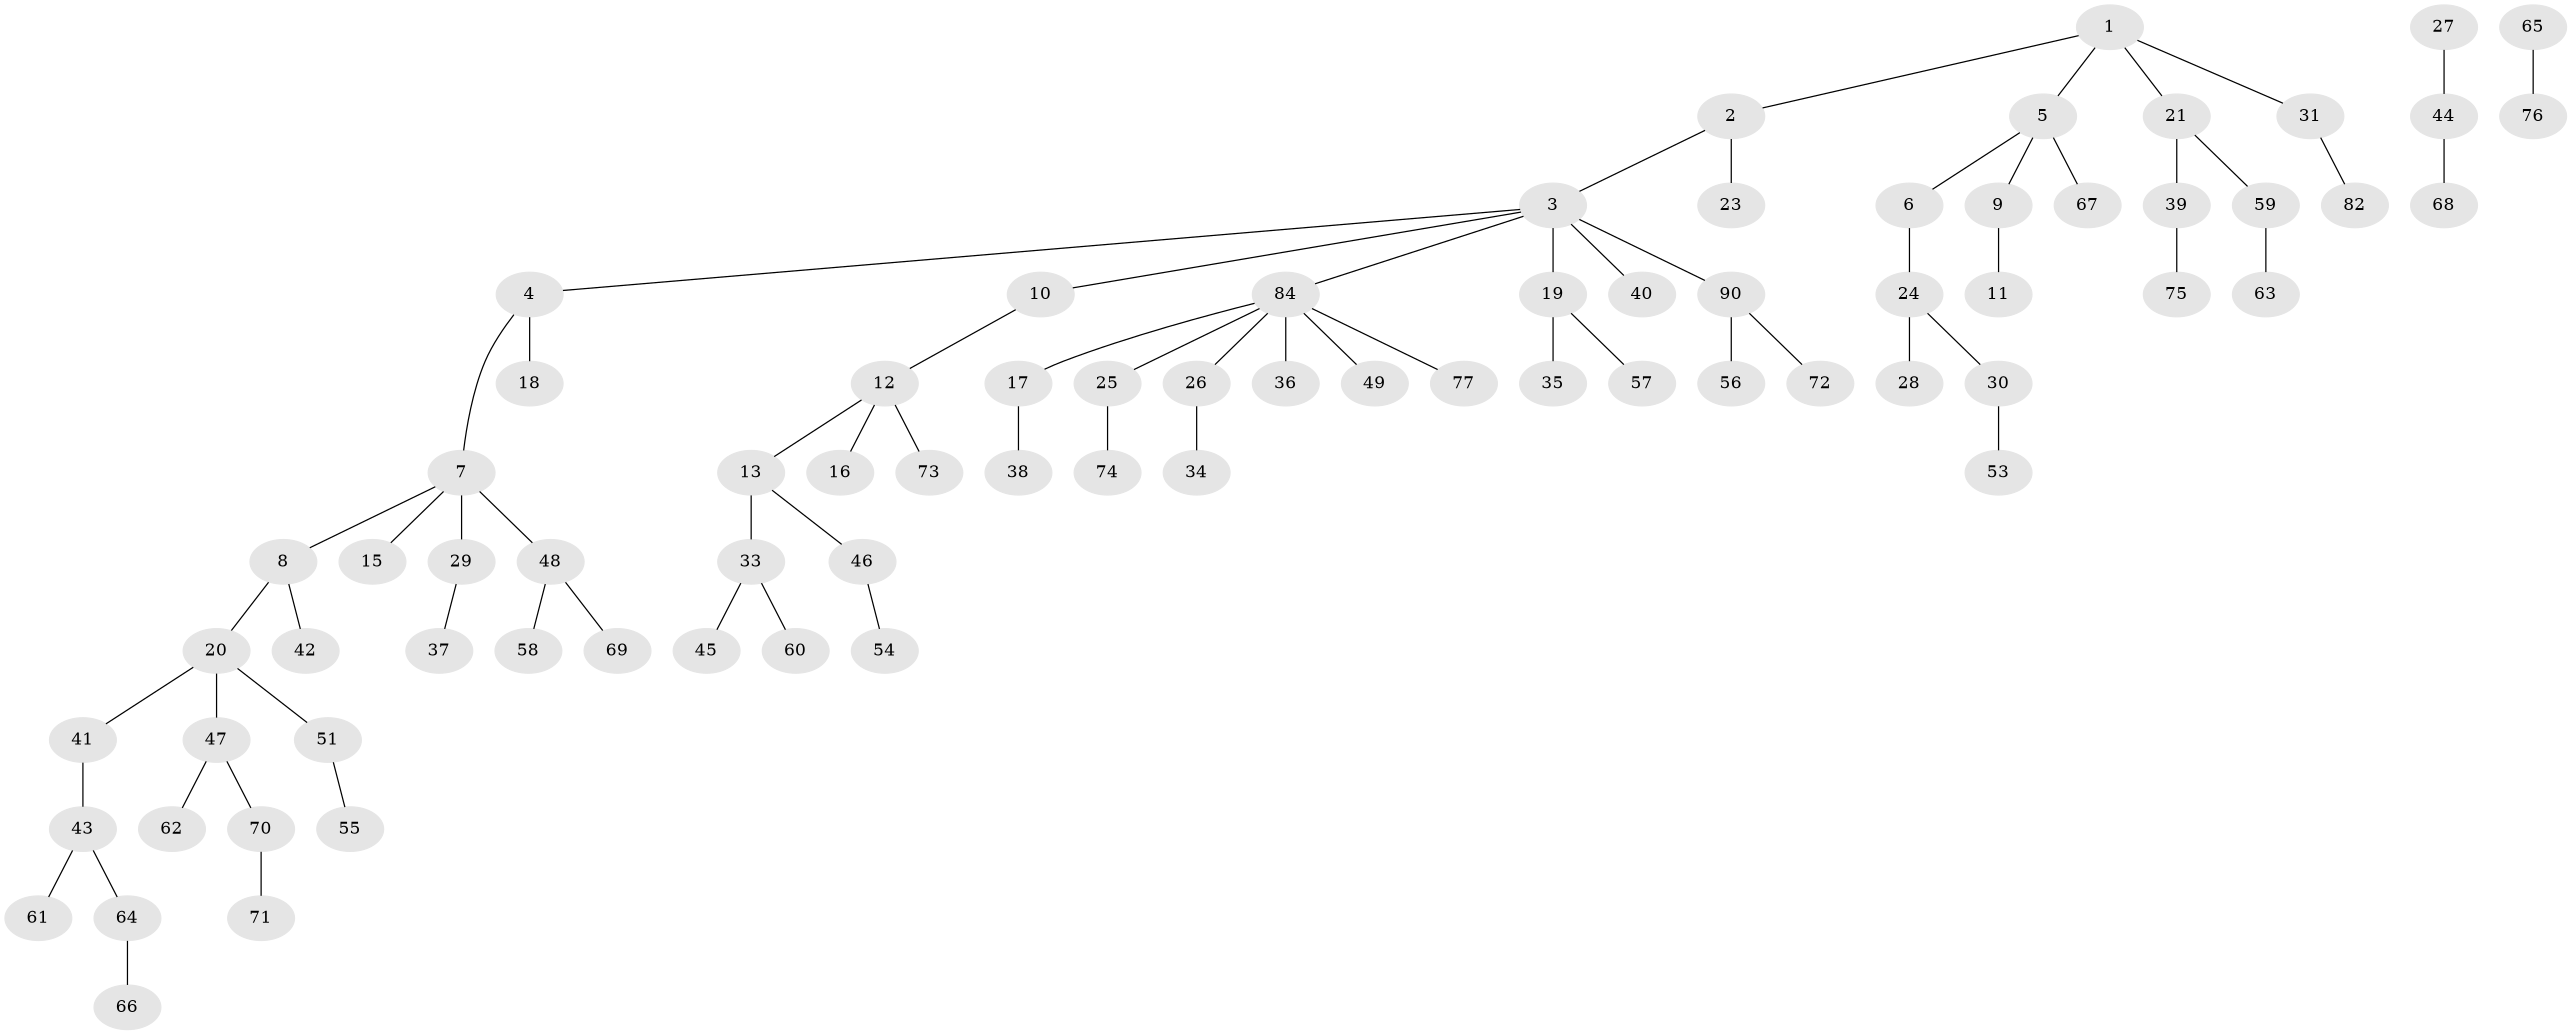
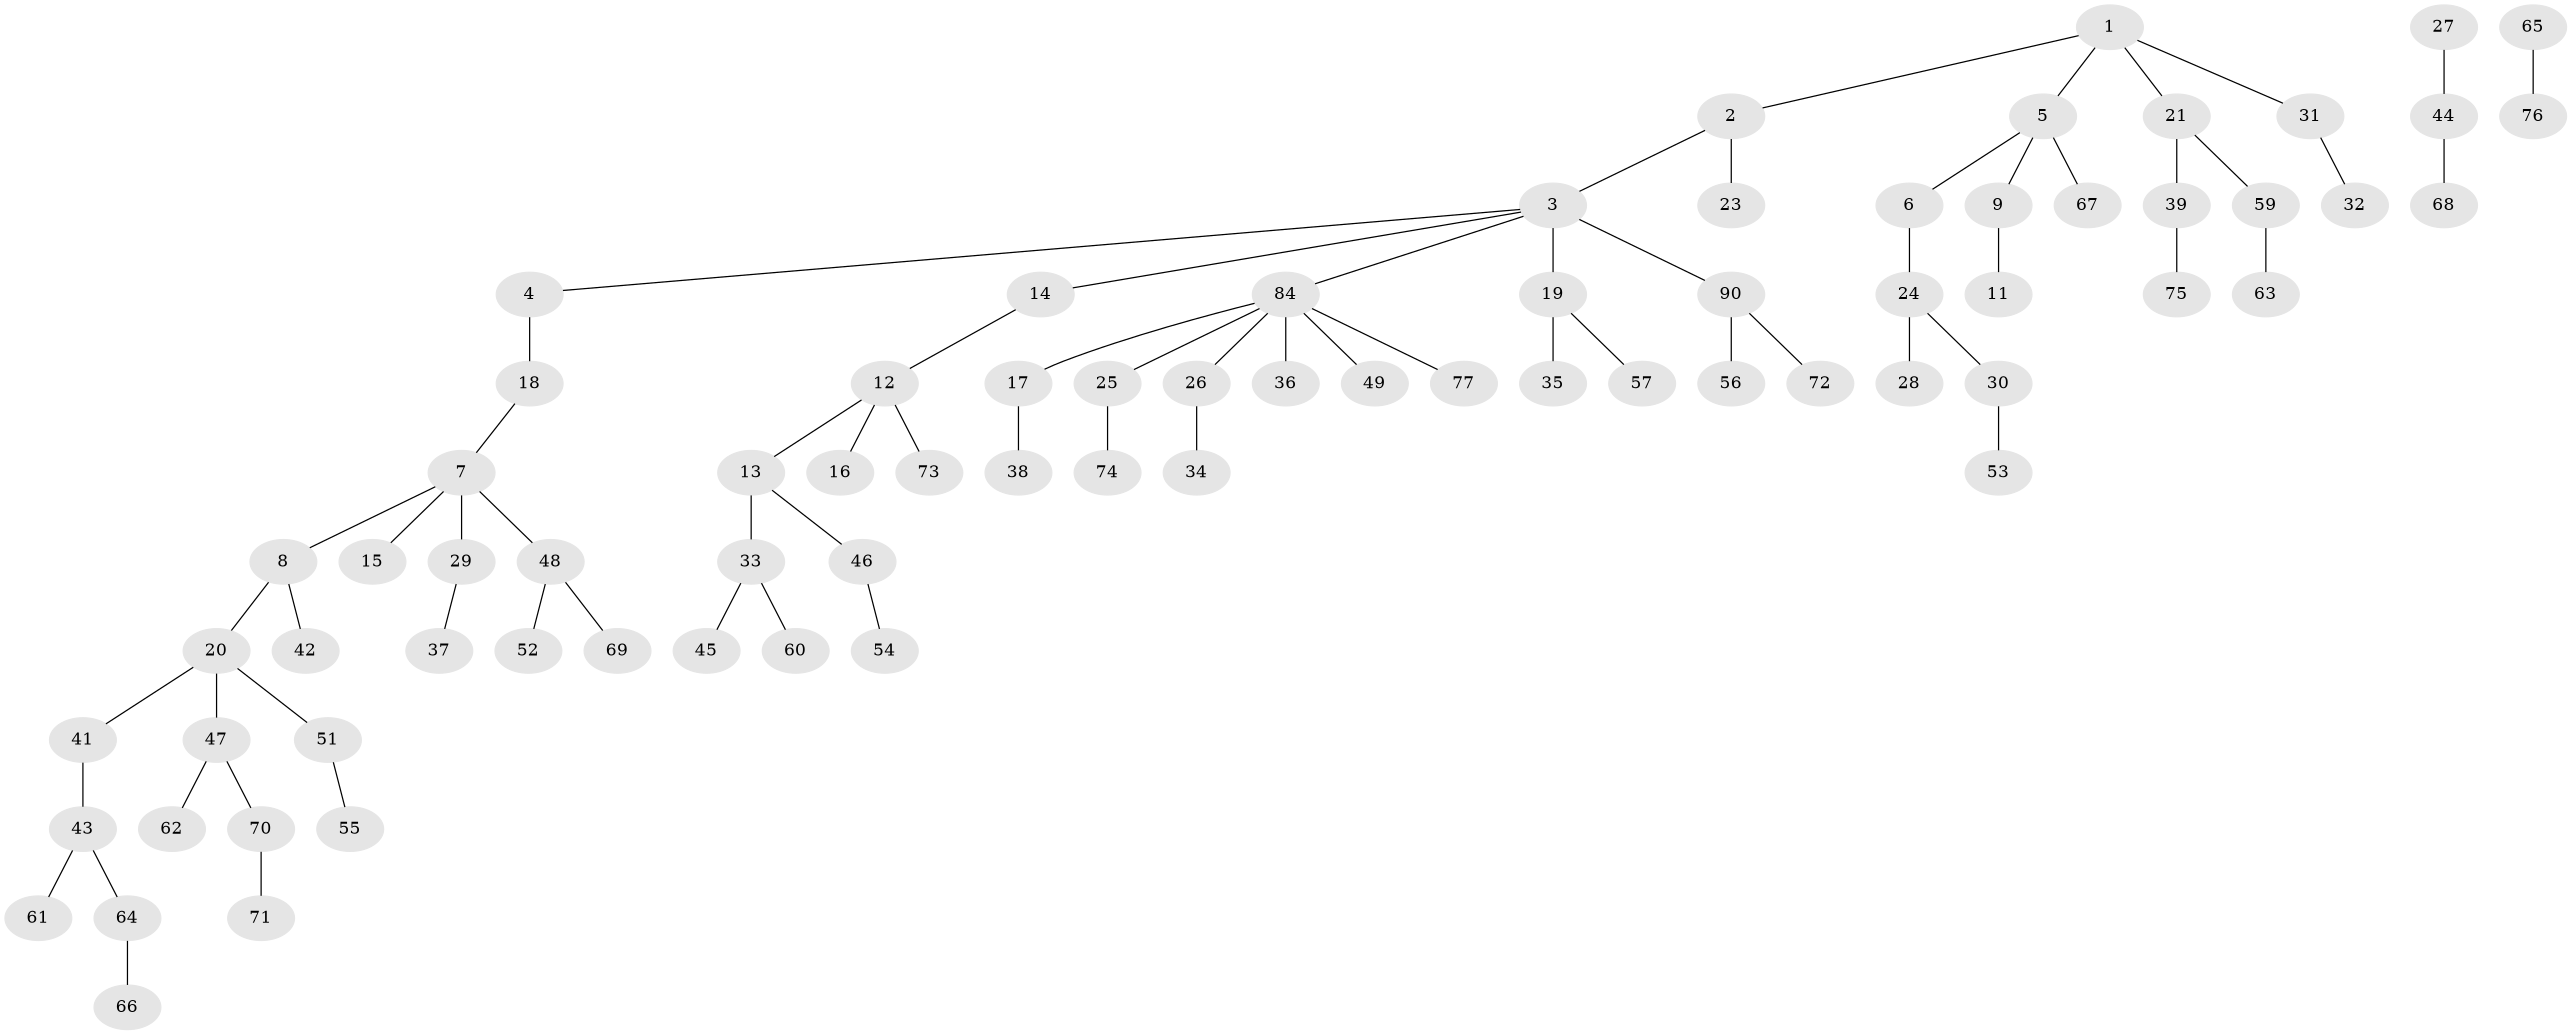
(2355, 205) -> (2355, 205)
(1041, 295) -> (1041, 295)
(1642, 295) -> none
(479, 379) -> (496, 428)
(528, 651) -> (528, 651)
